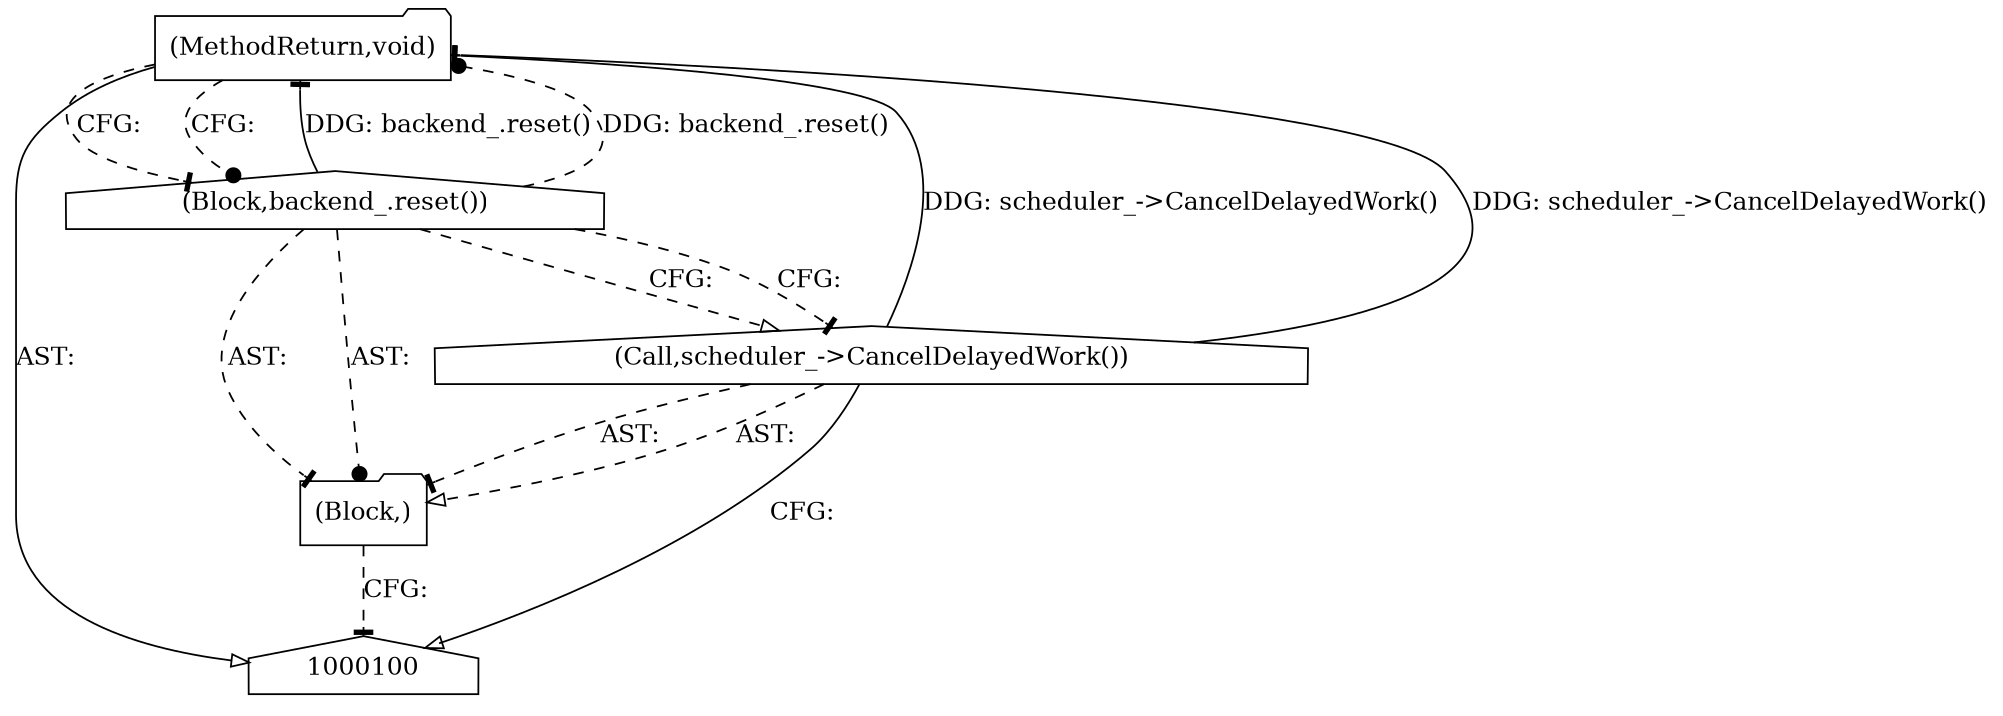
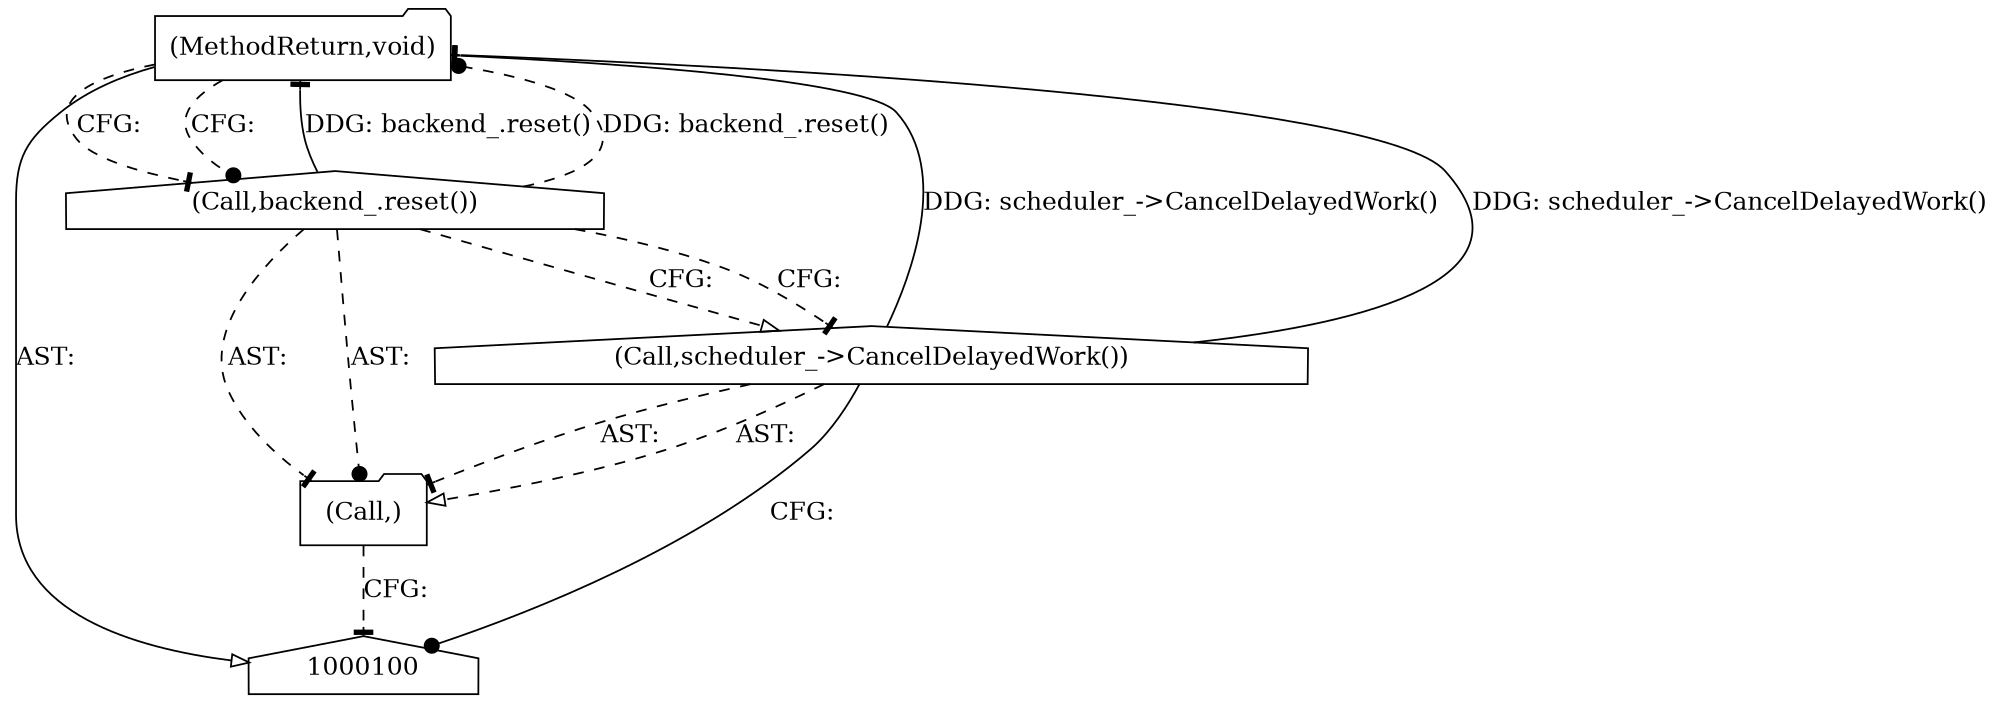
(335, 203) -> (335, 203)
(364, 513) -> (364, 513)
(670, 544) -> (670, 544)
